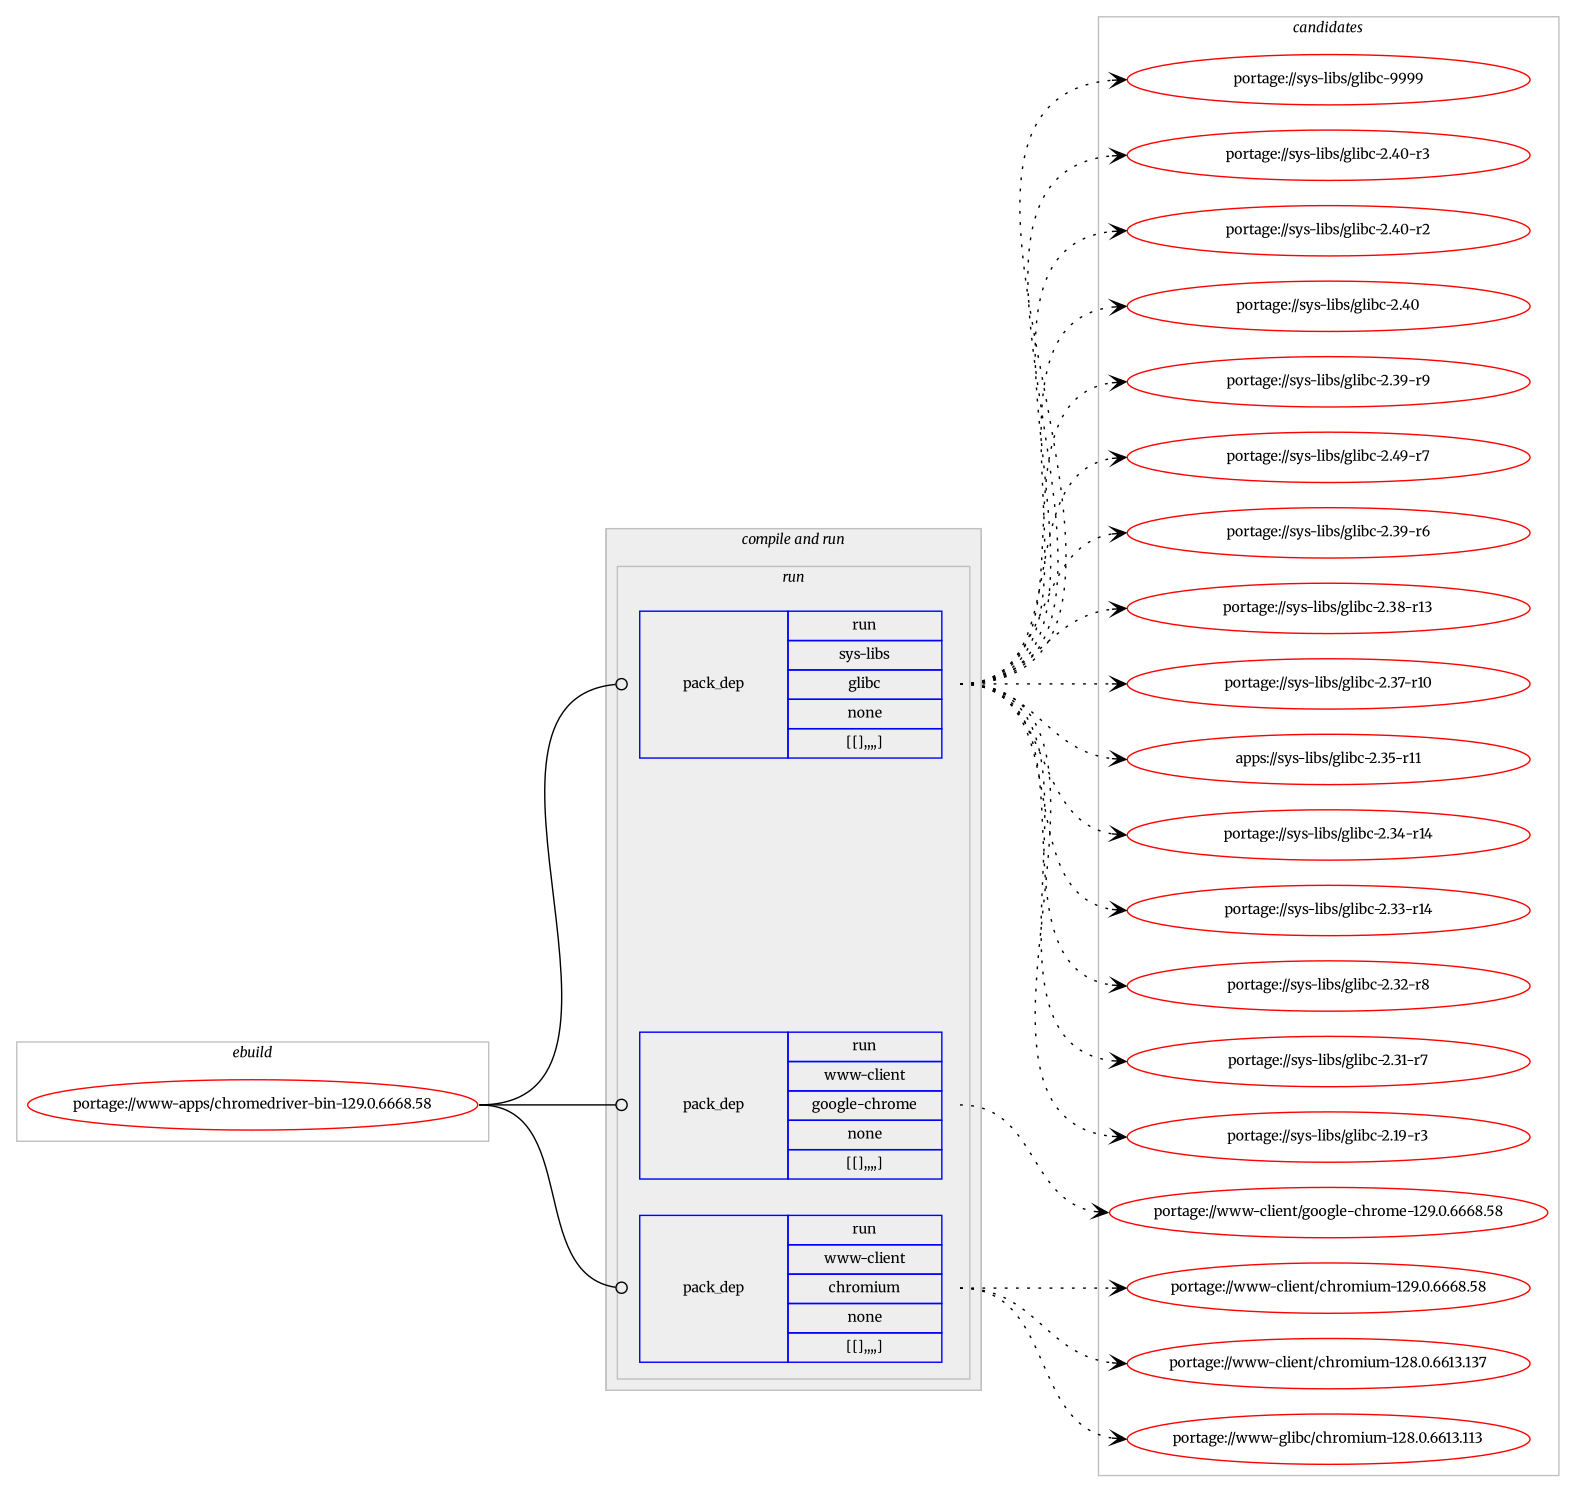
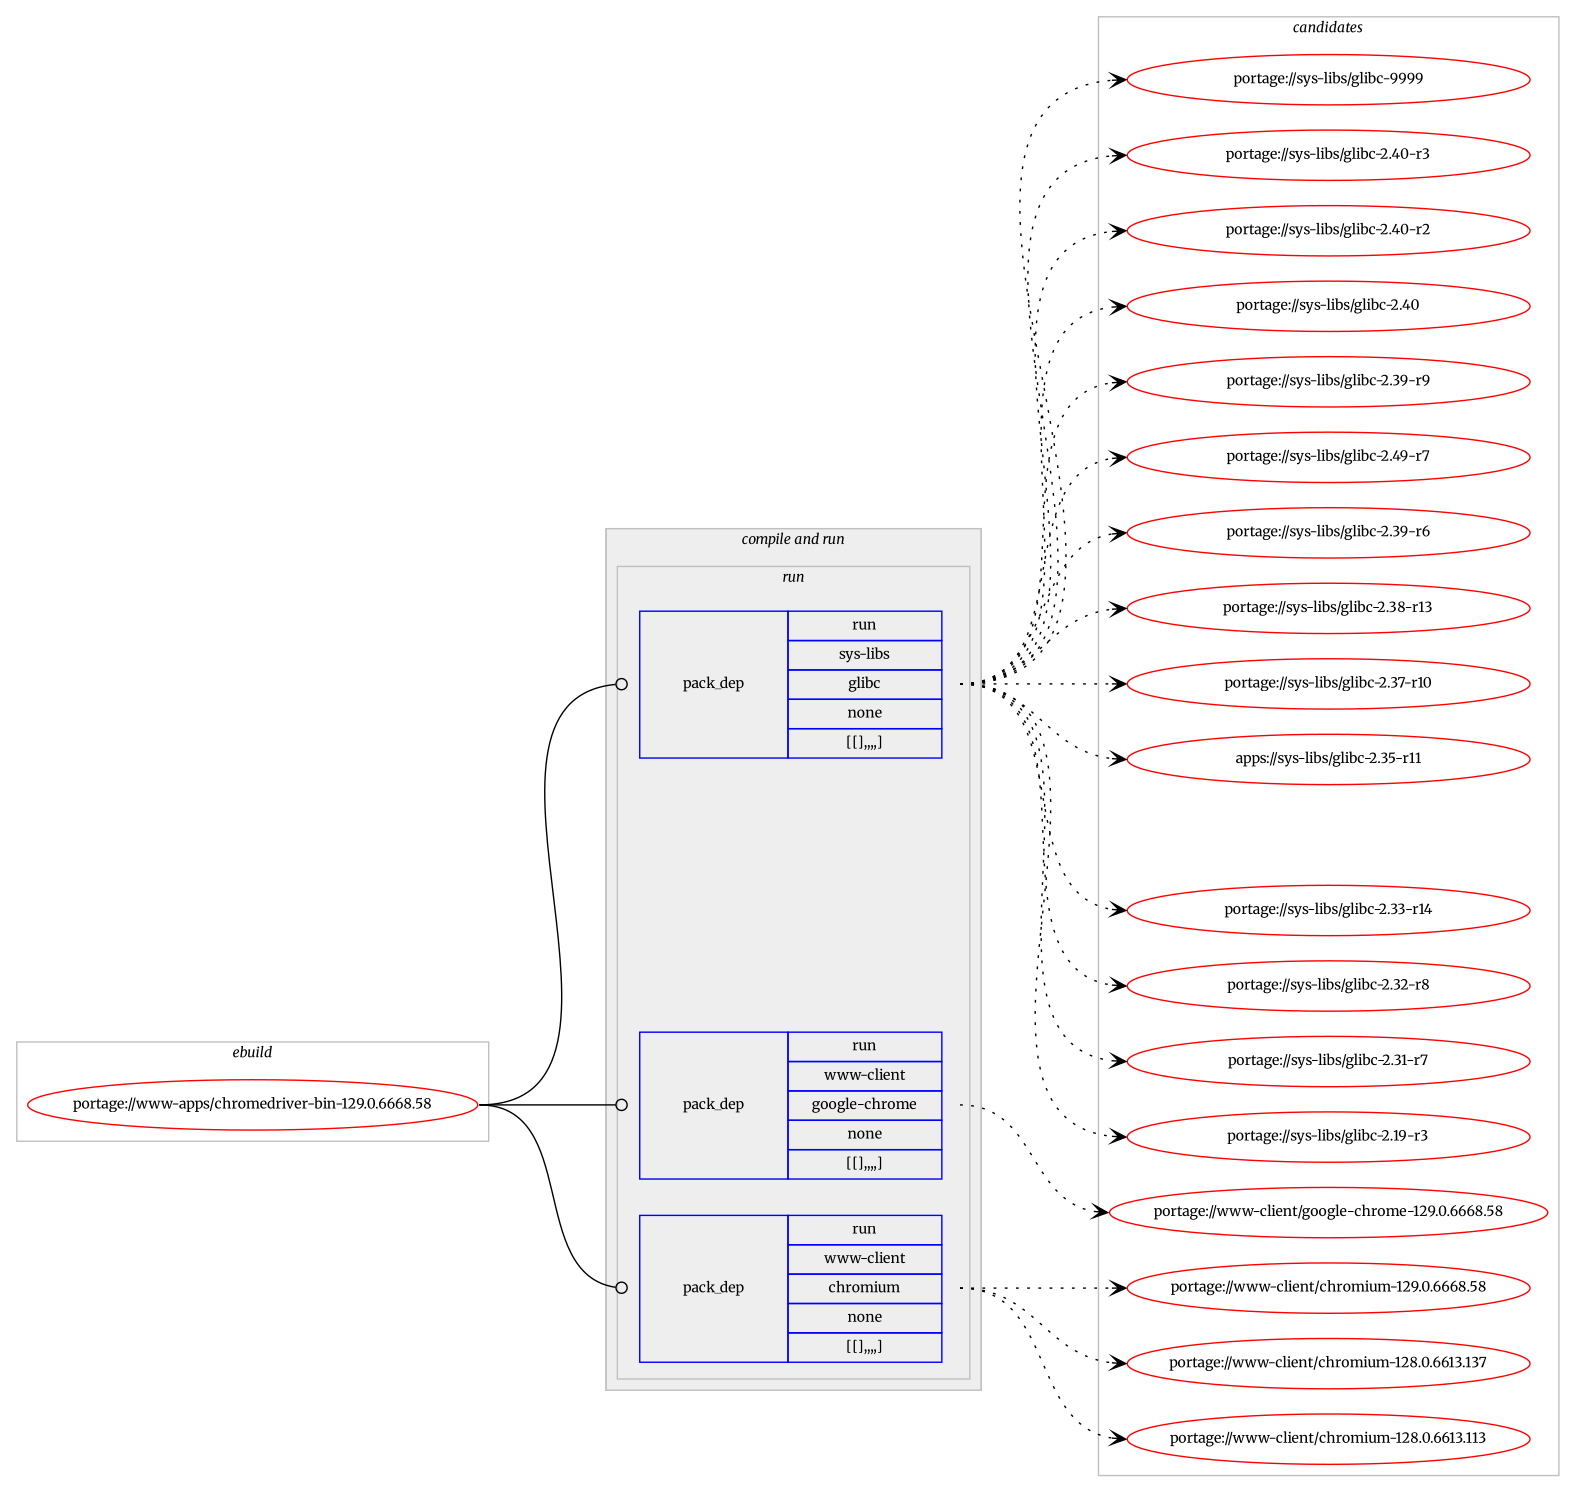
(1329, 835) -> none
(1329, 1439) -> (1329, 1439)
